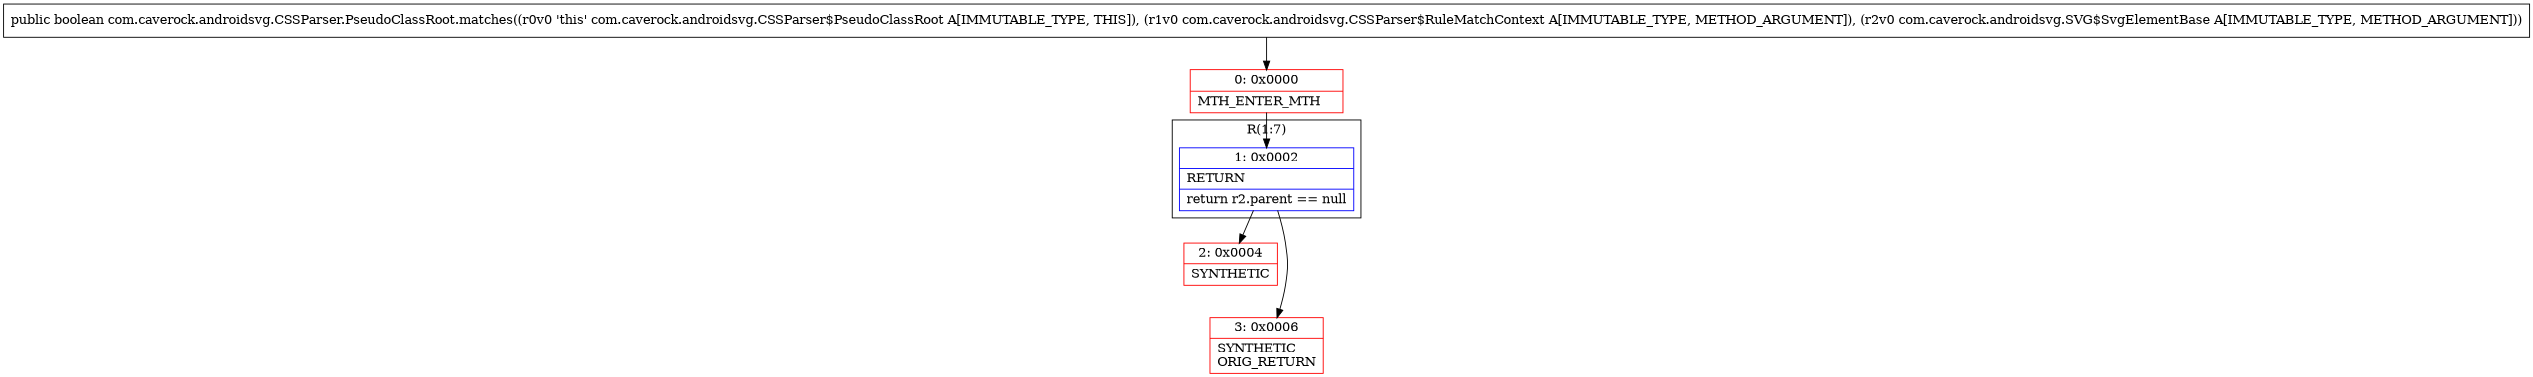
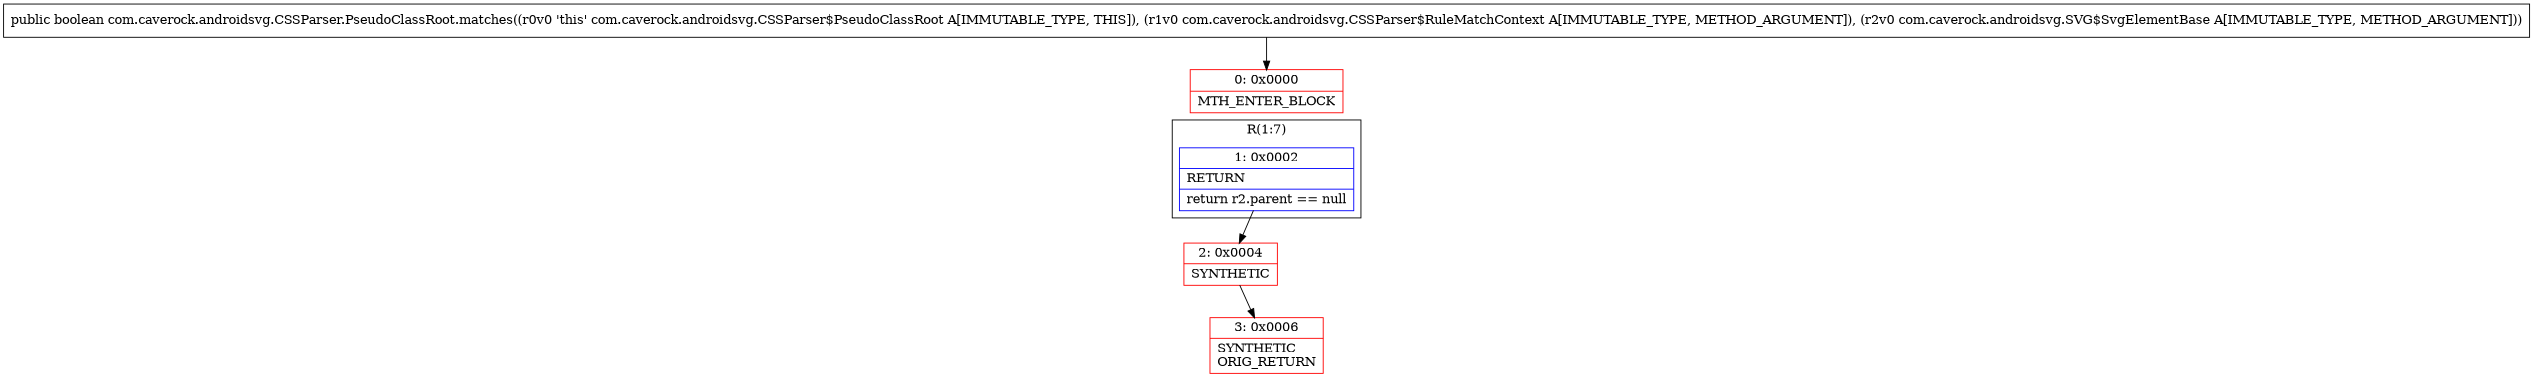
(1259, 102) -> (1267, 102)
(1267, 126) -> none
(1287, 260) -> (1245, 297)
